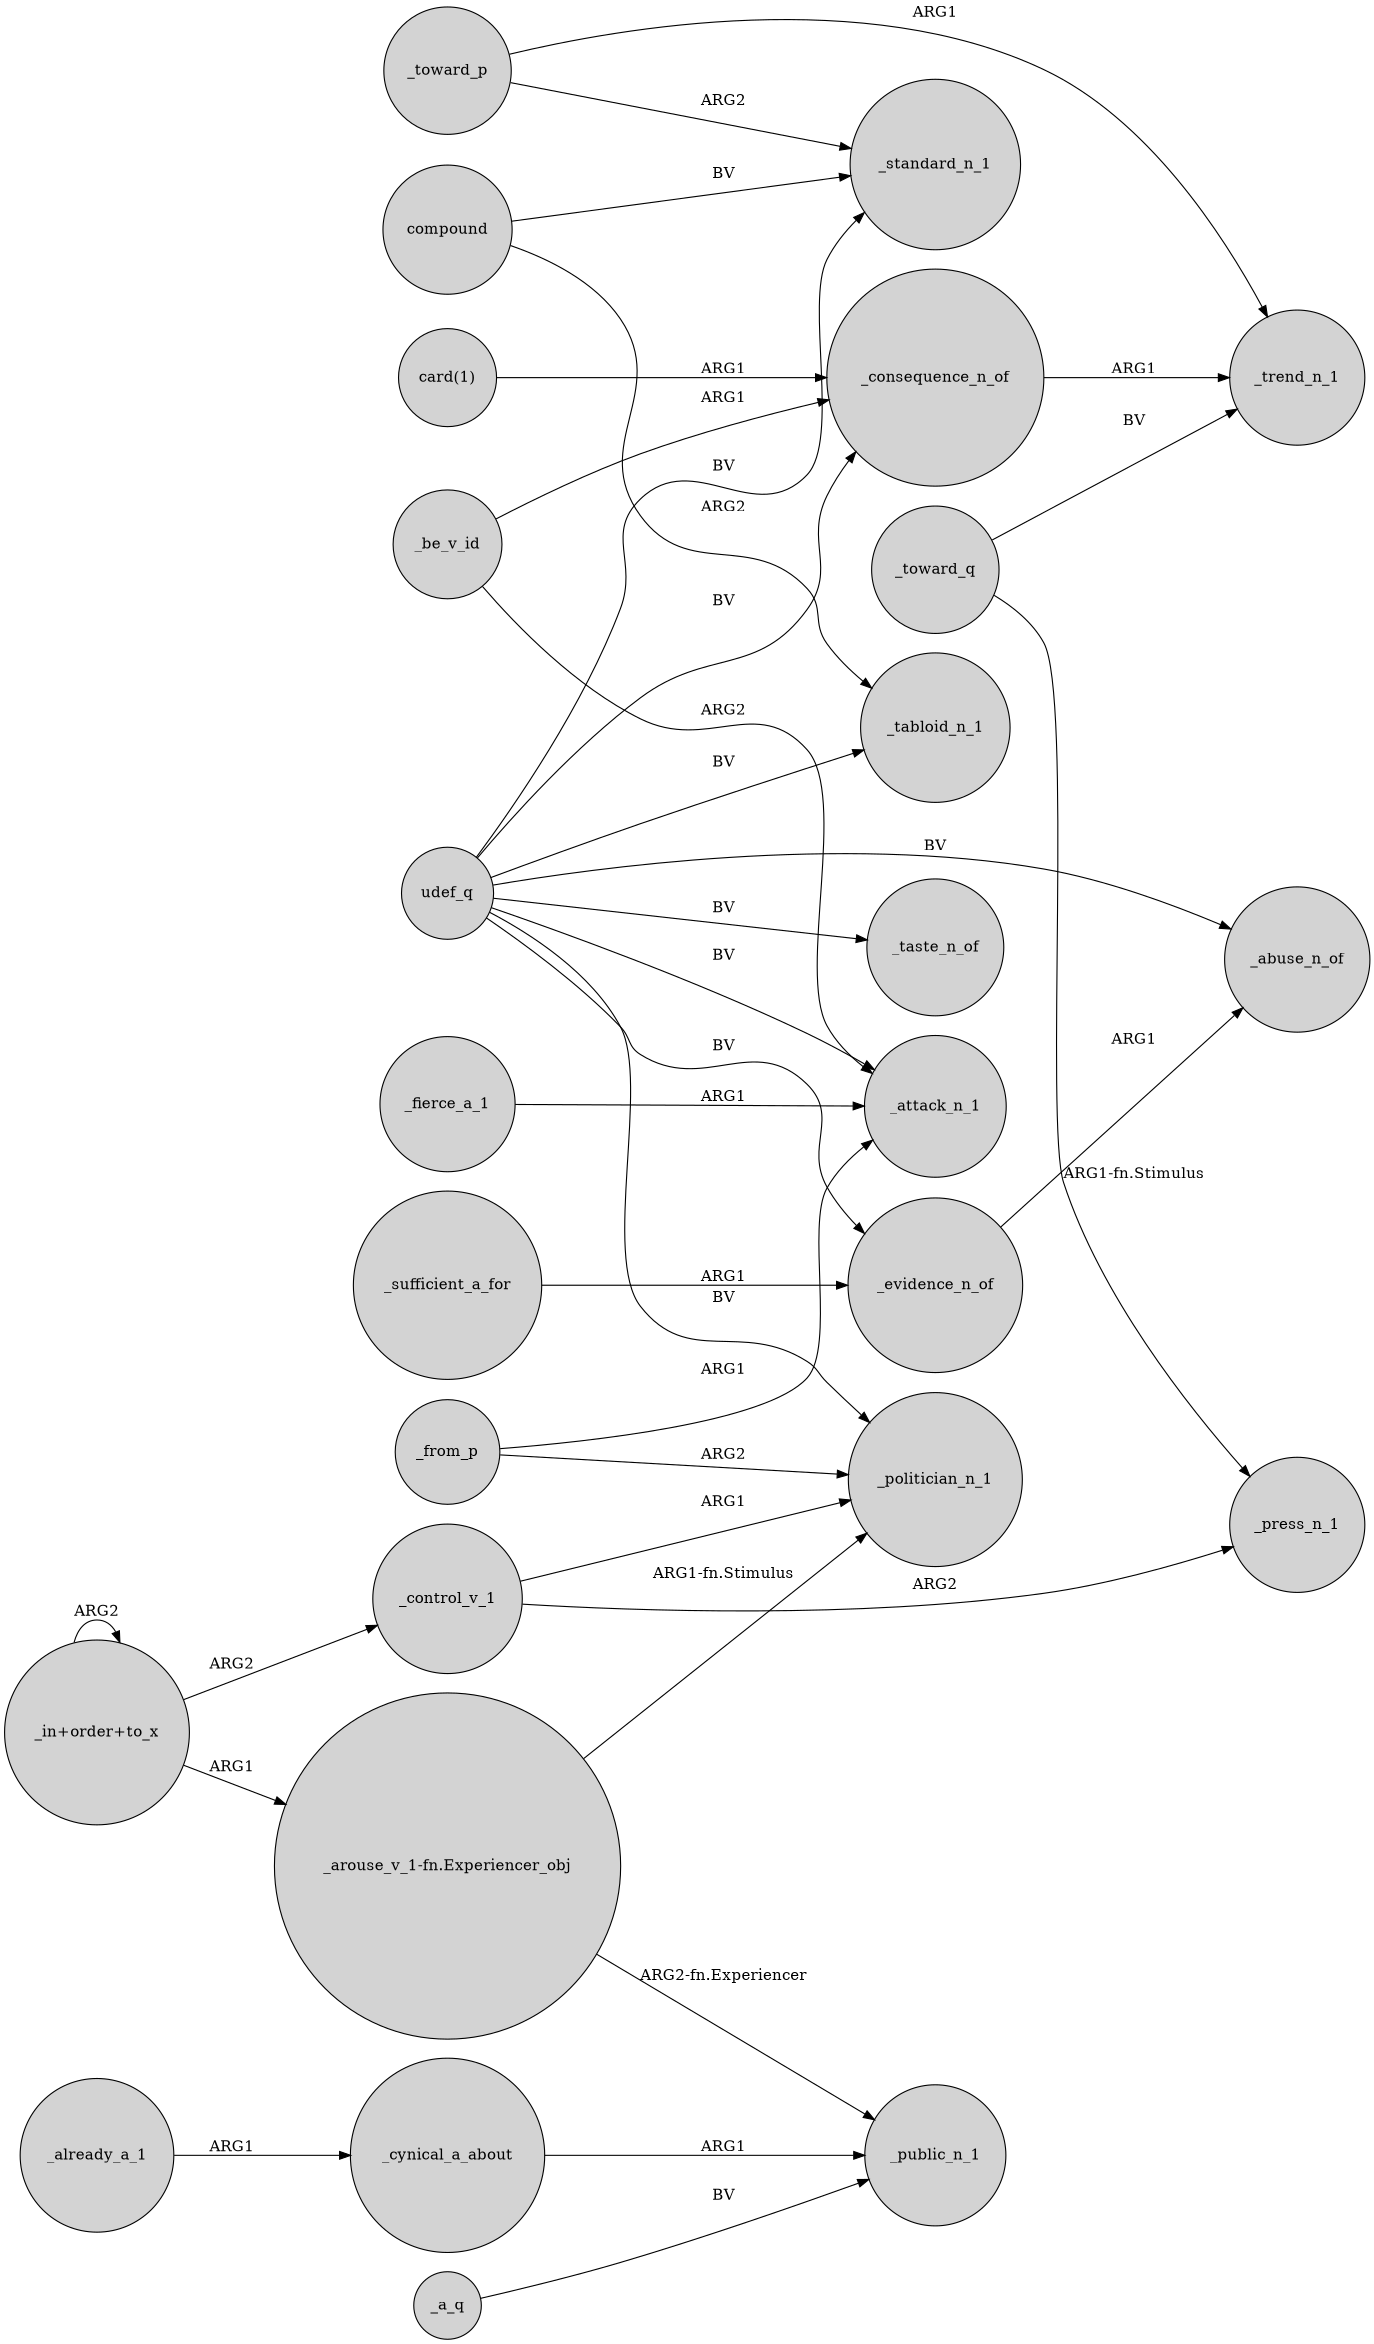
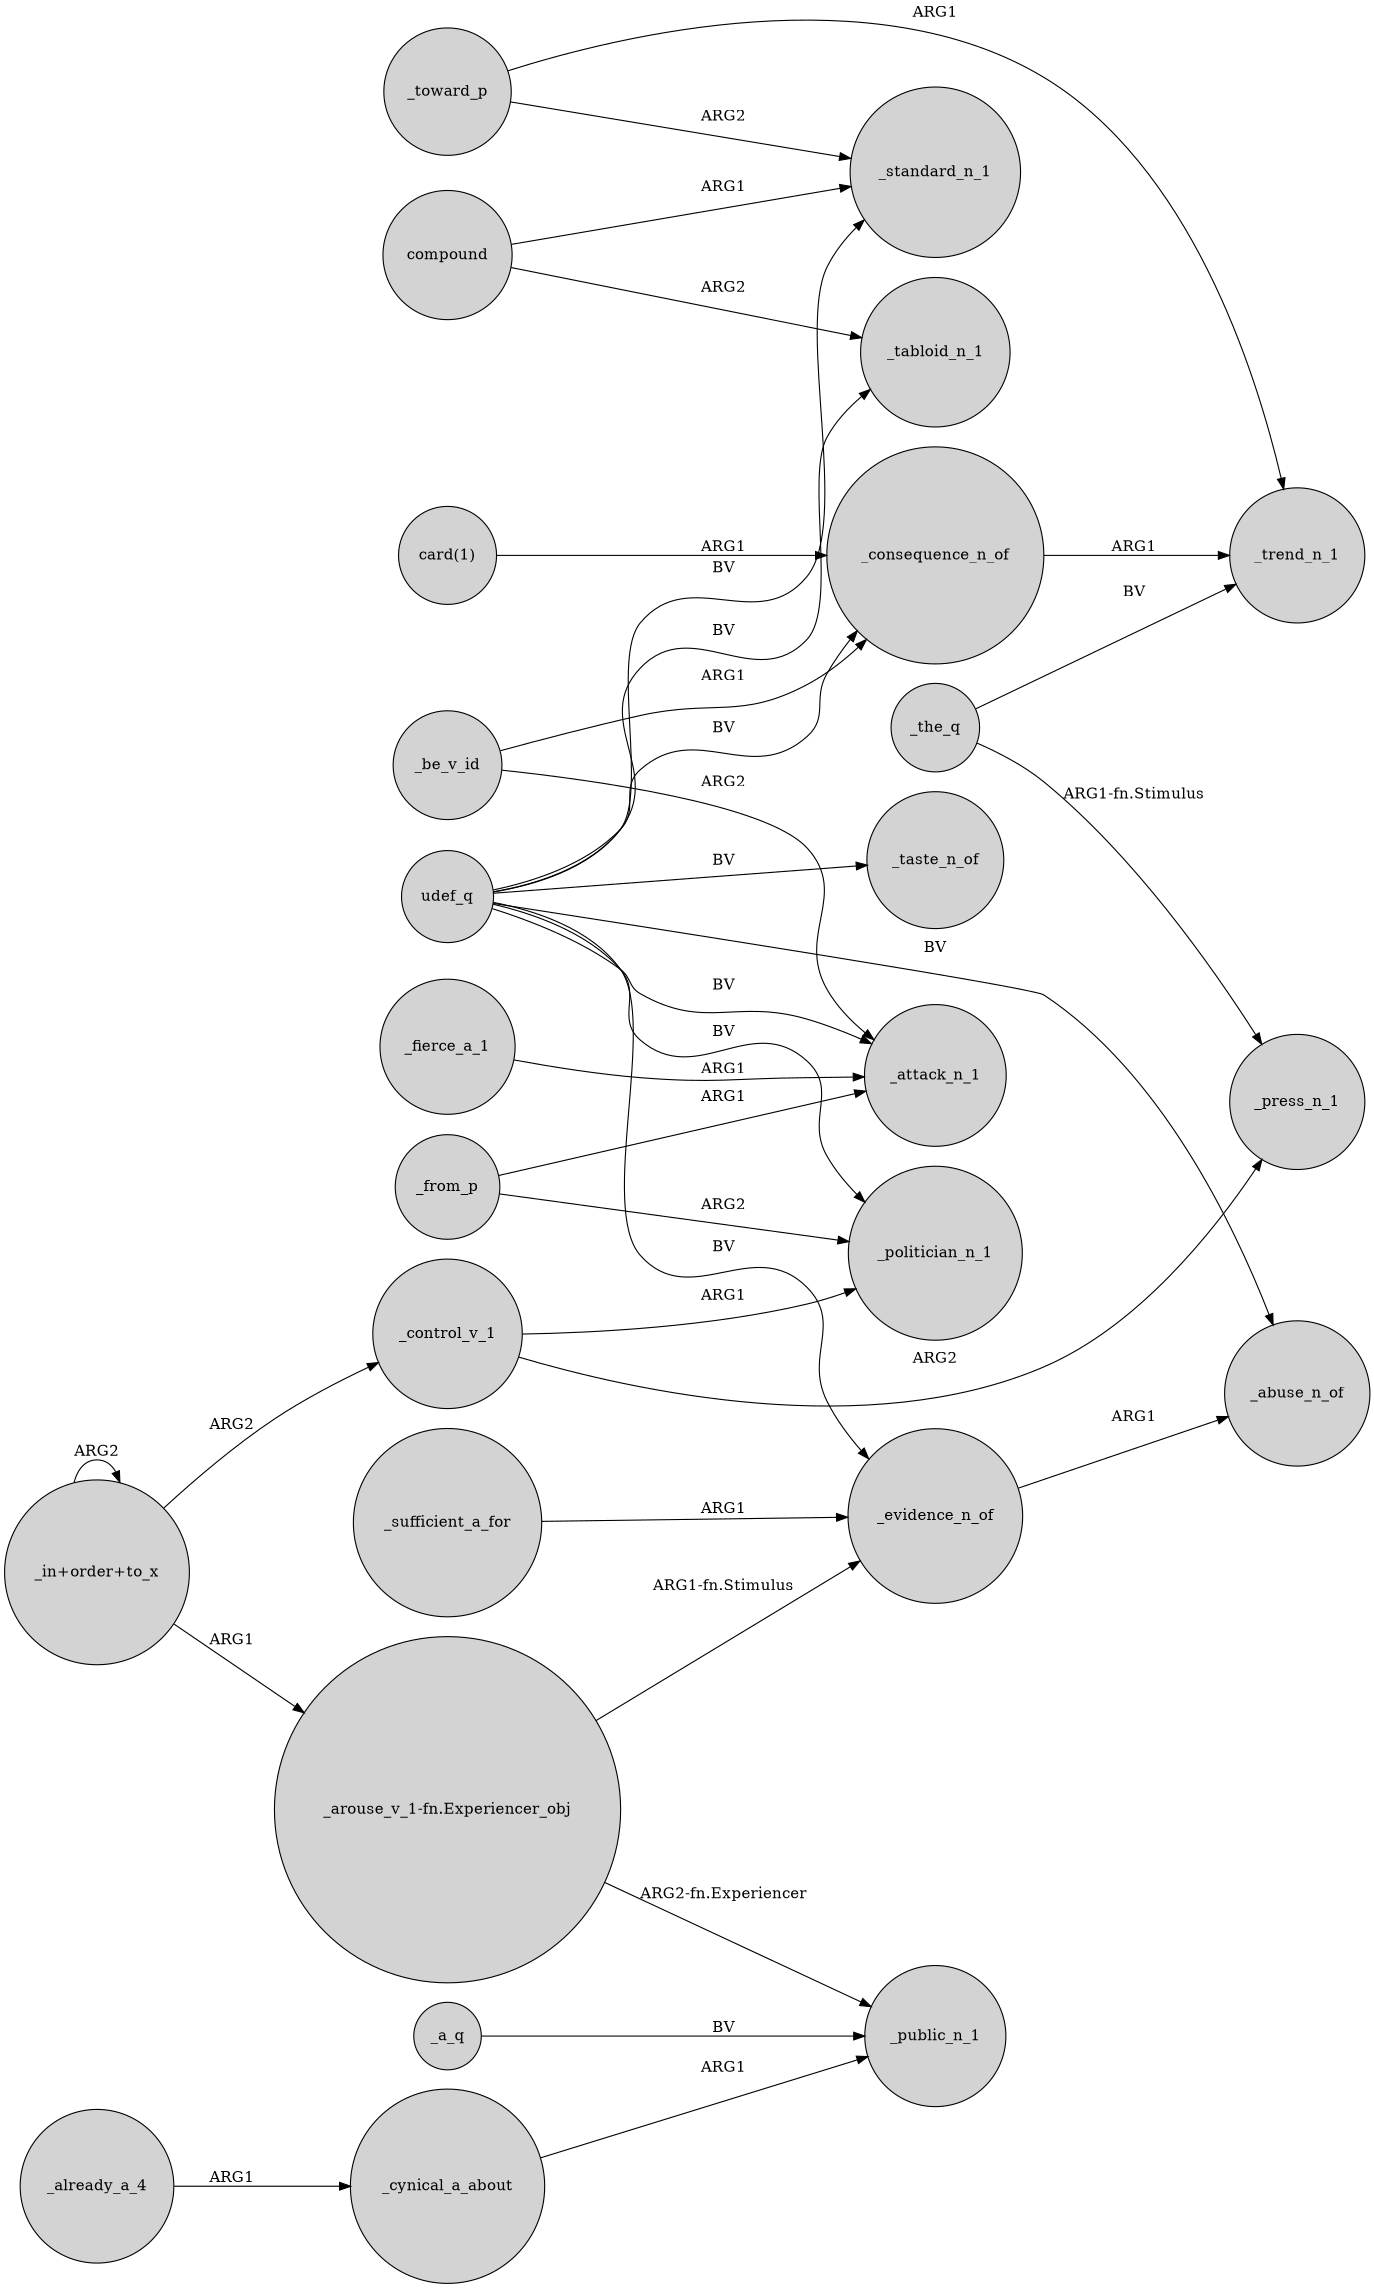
(724, 174) -> (724, 187)
(935, 570) -> (935, 728)
(721, 1649) -> (723, 1644)
(97, 2155) -> (97, 2186)
